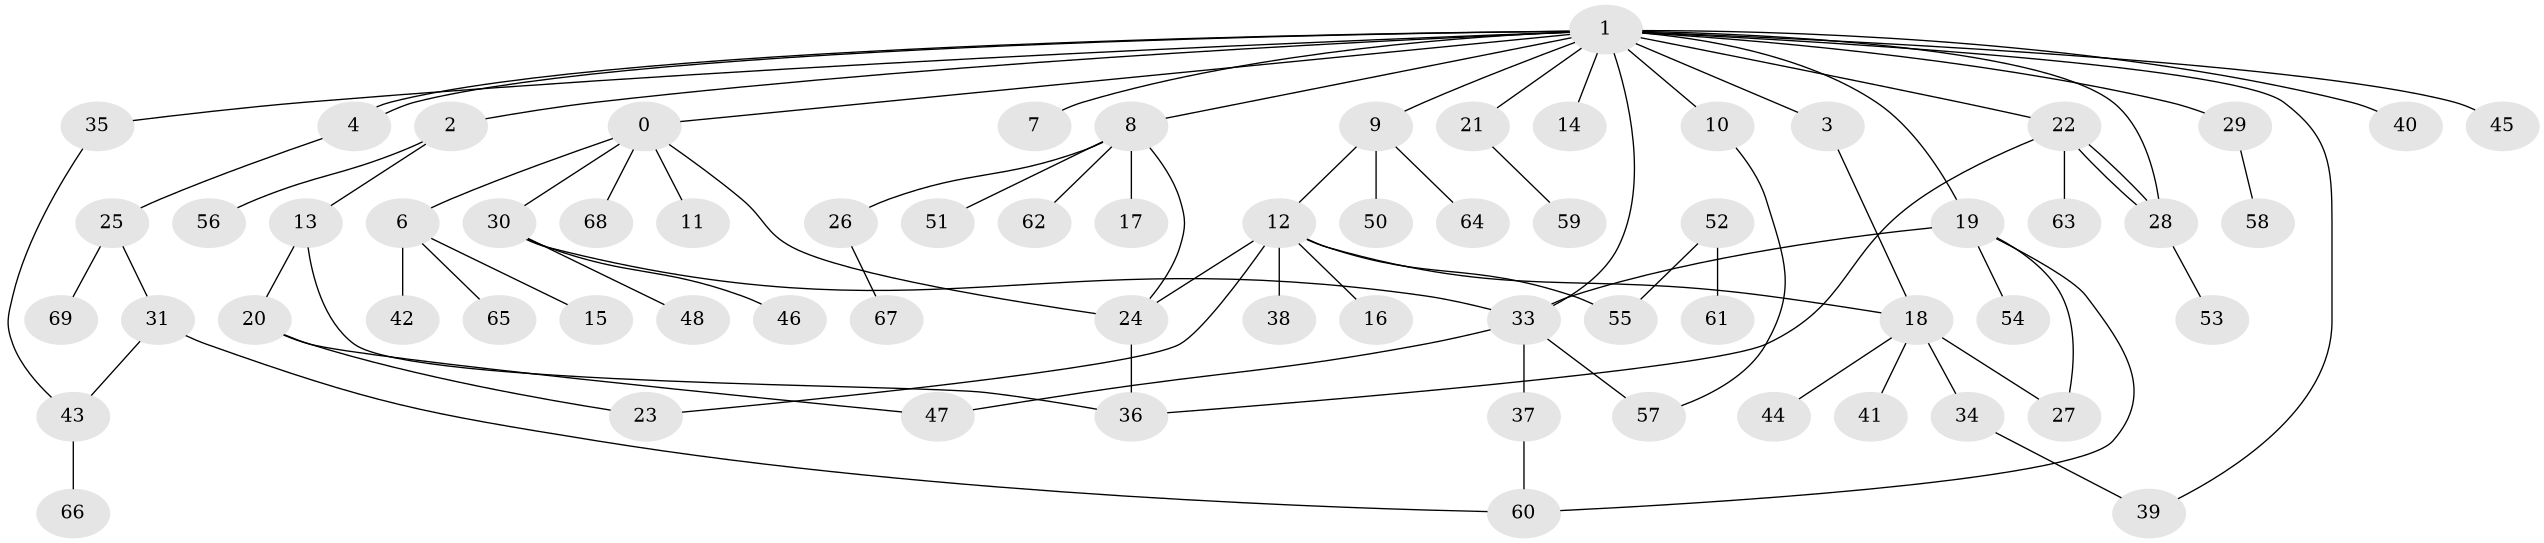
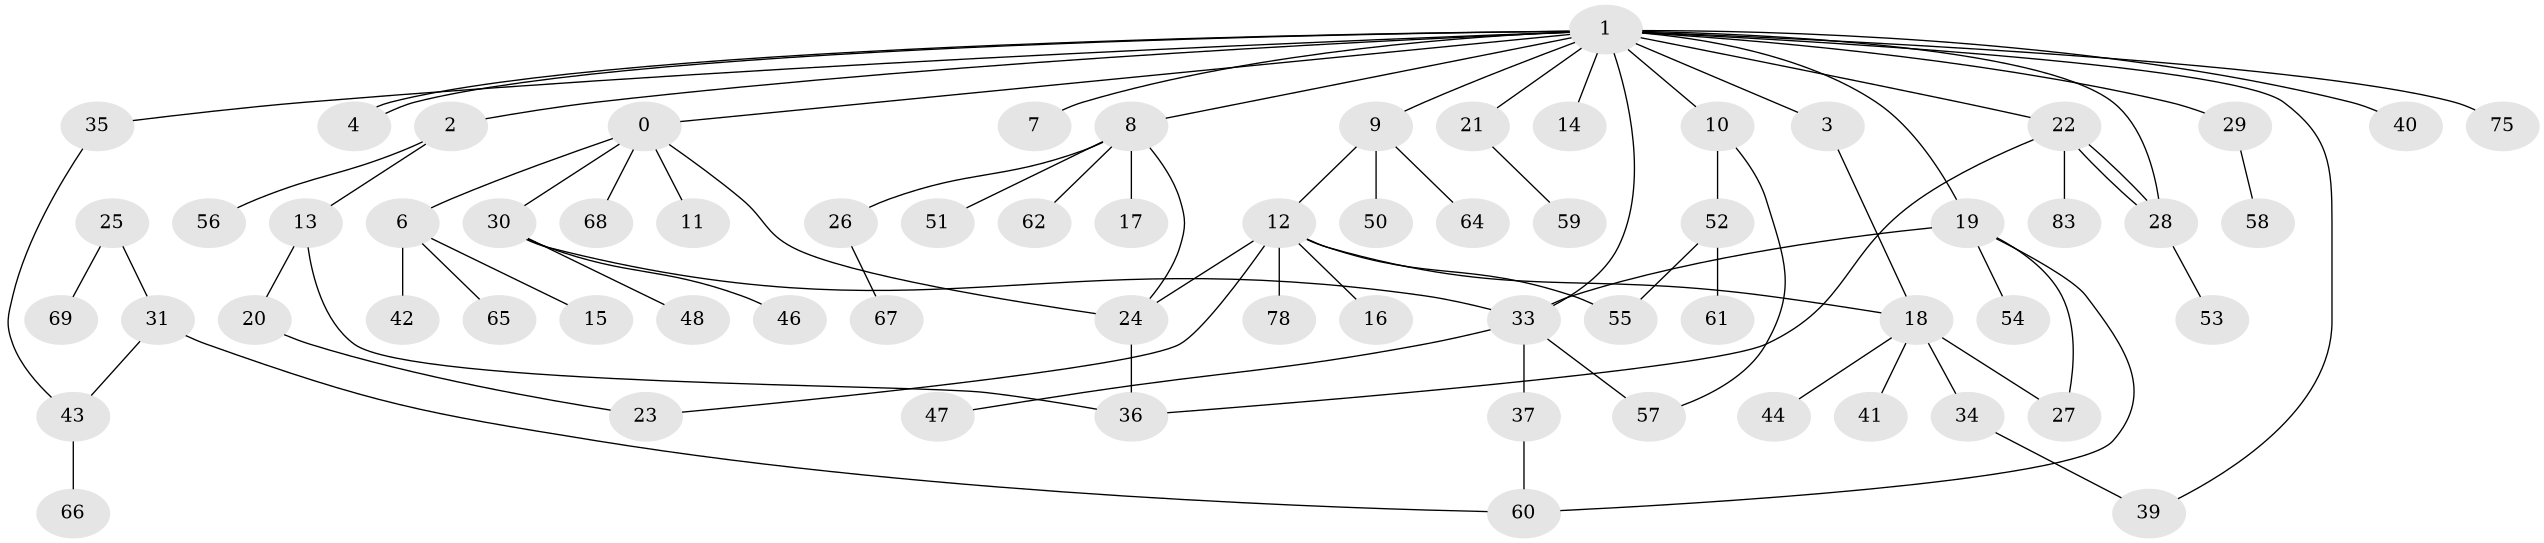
(2503, 126) -> (2503, 126)
(231, 171) -> none
none -> (1718, 175)
(2064, 223) -> (2064, 223)
(1279, 320) -> (1279, 320)
(685, 390) -> none
